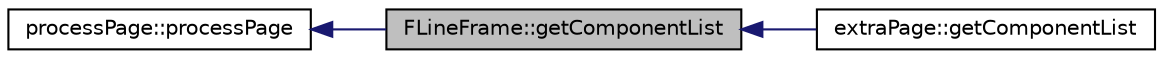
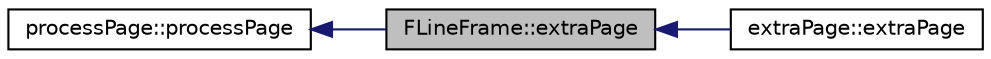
(564, 29) -> (521, 29)
(986, 29) -> (857, 29)
